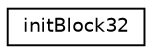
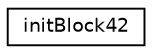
(76, 27) -> (76, 27)
